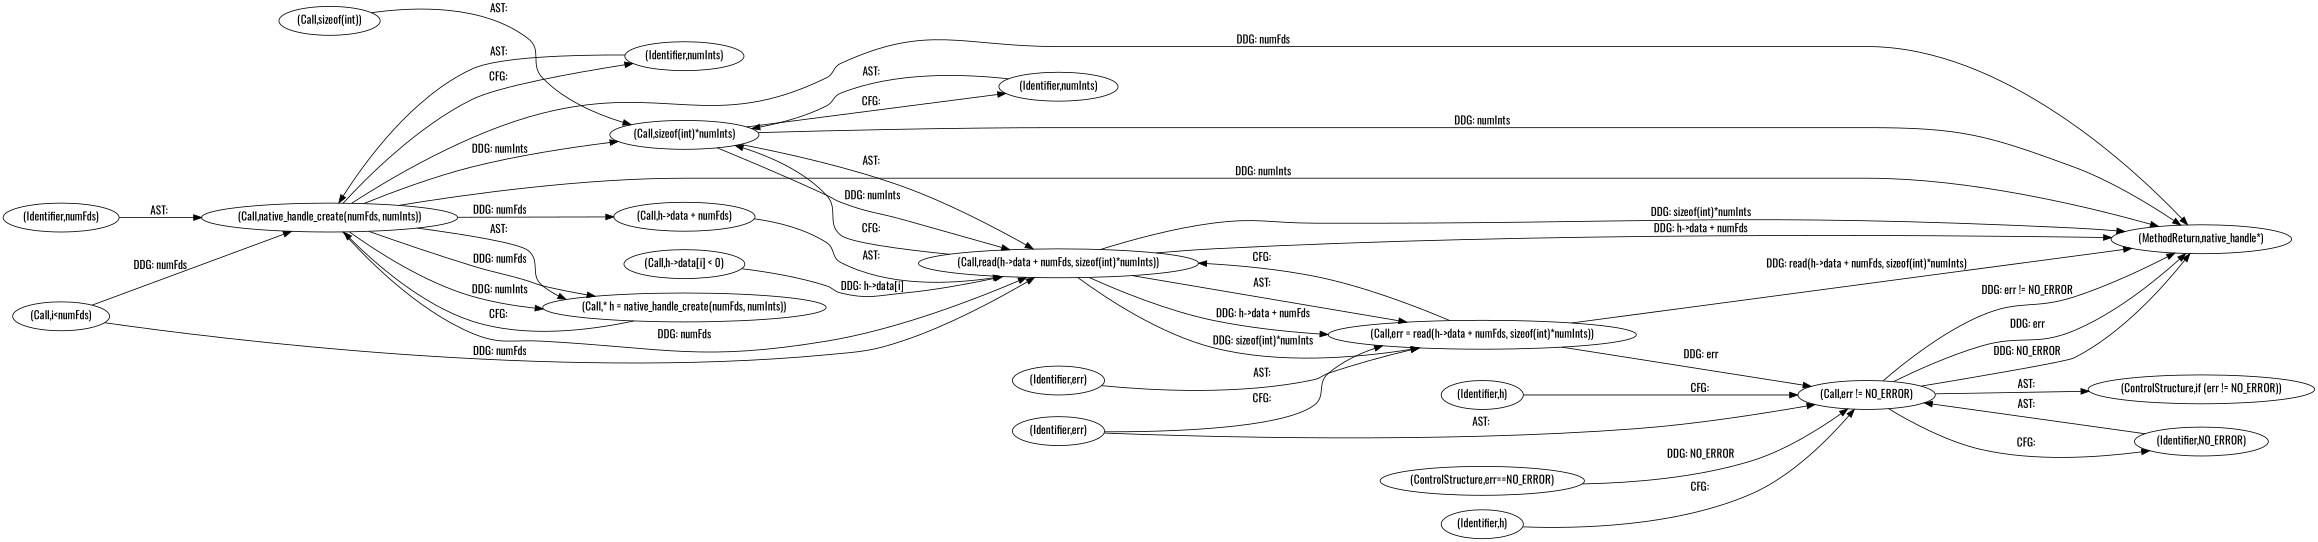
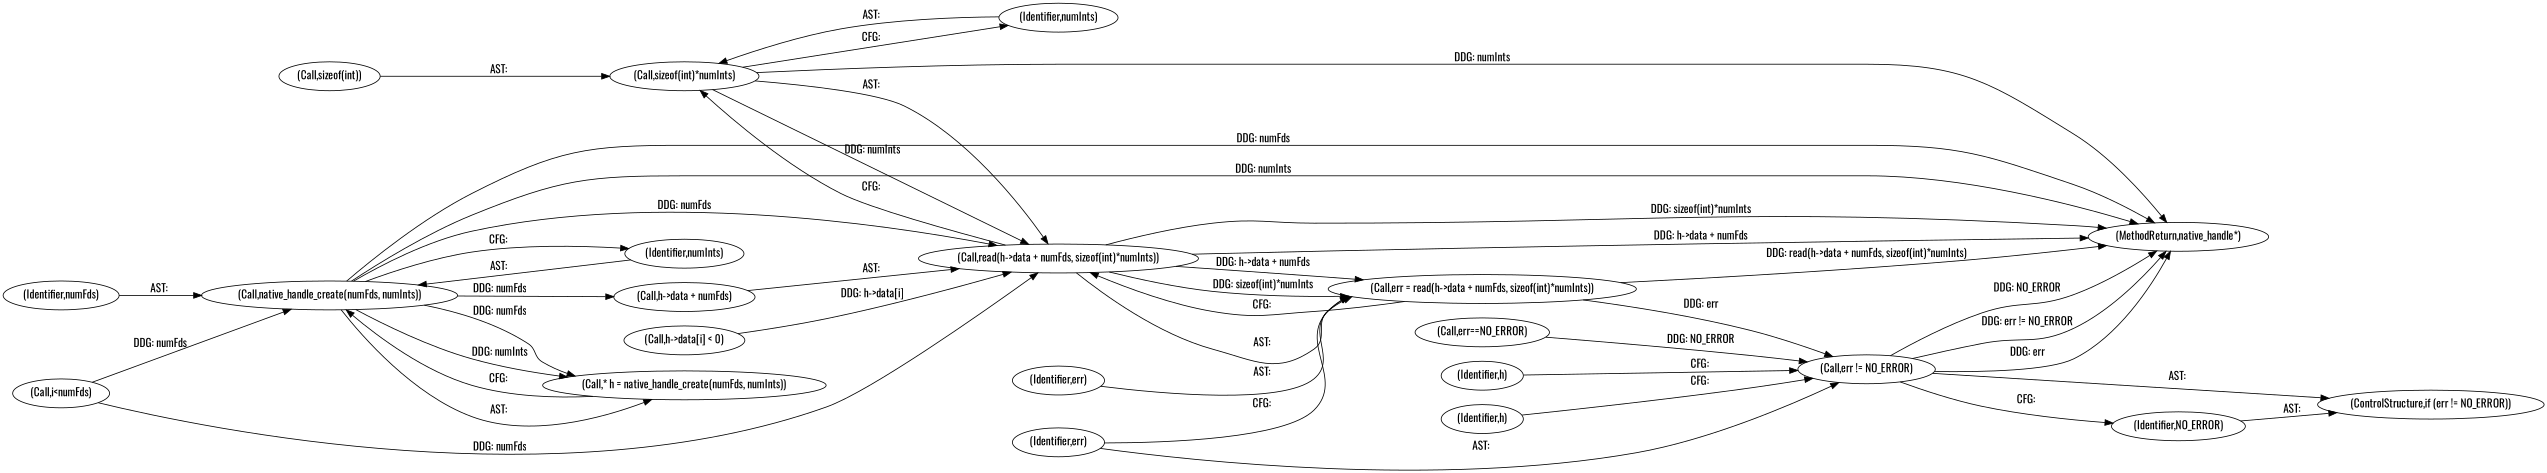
(485, 164) -> none
(2039, 419) -> (2285, 417)
(1482, 481) -> (1482, 332)
